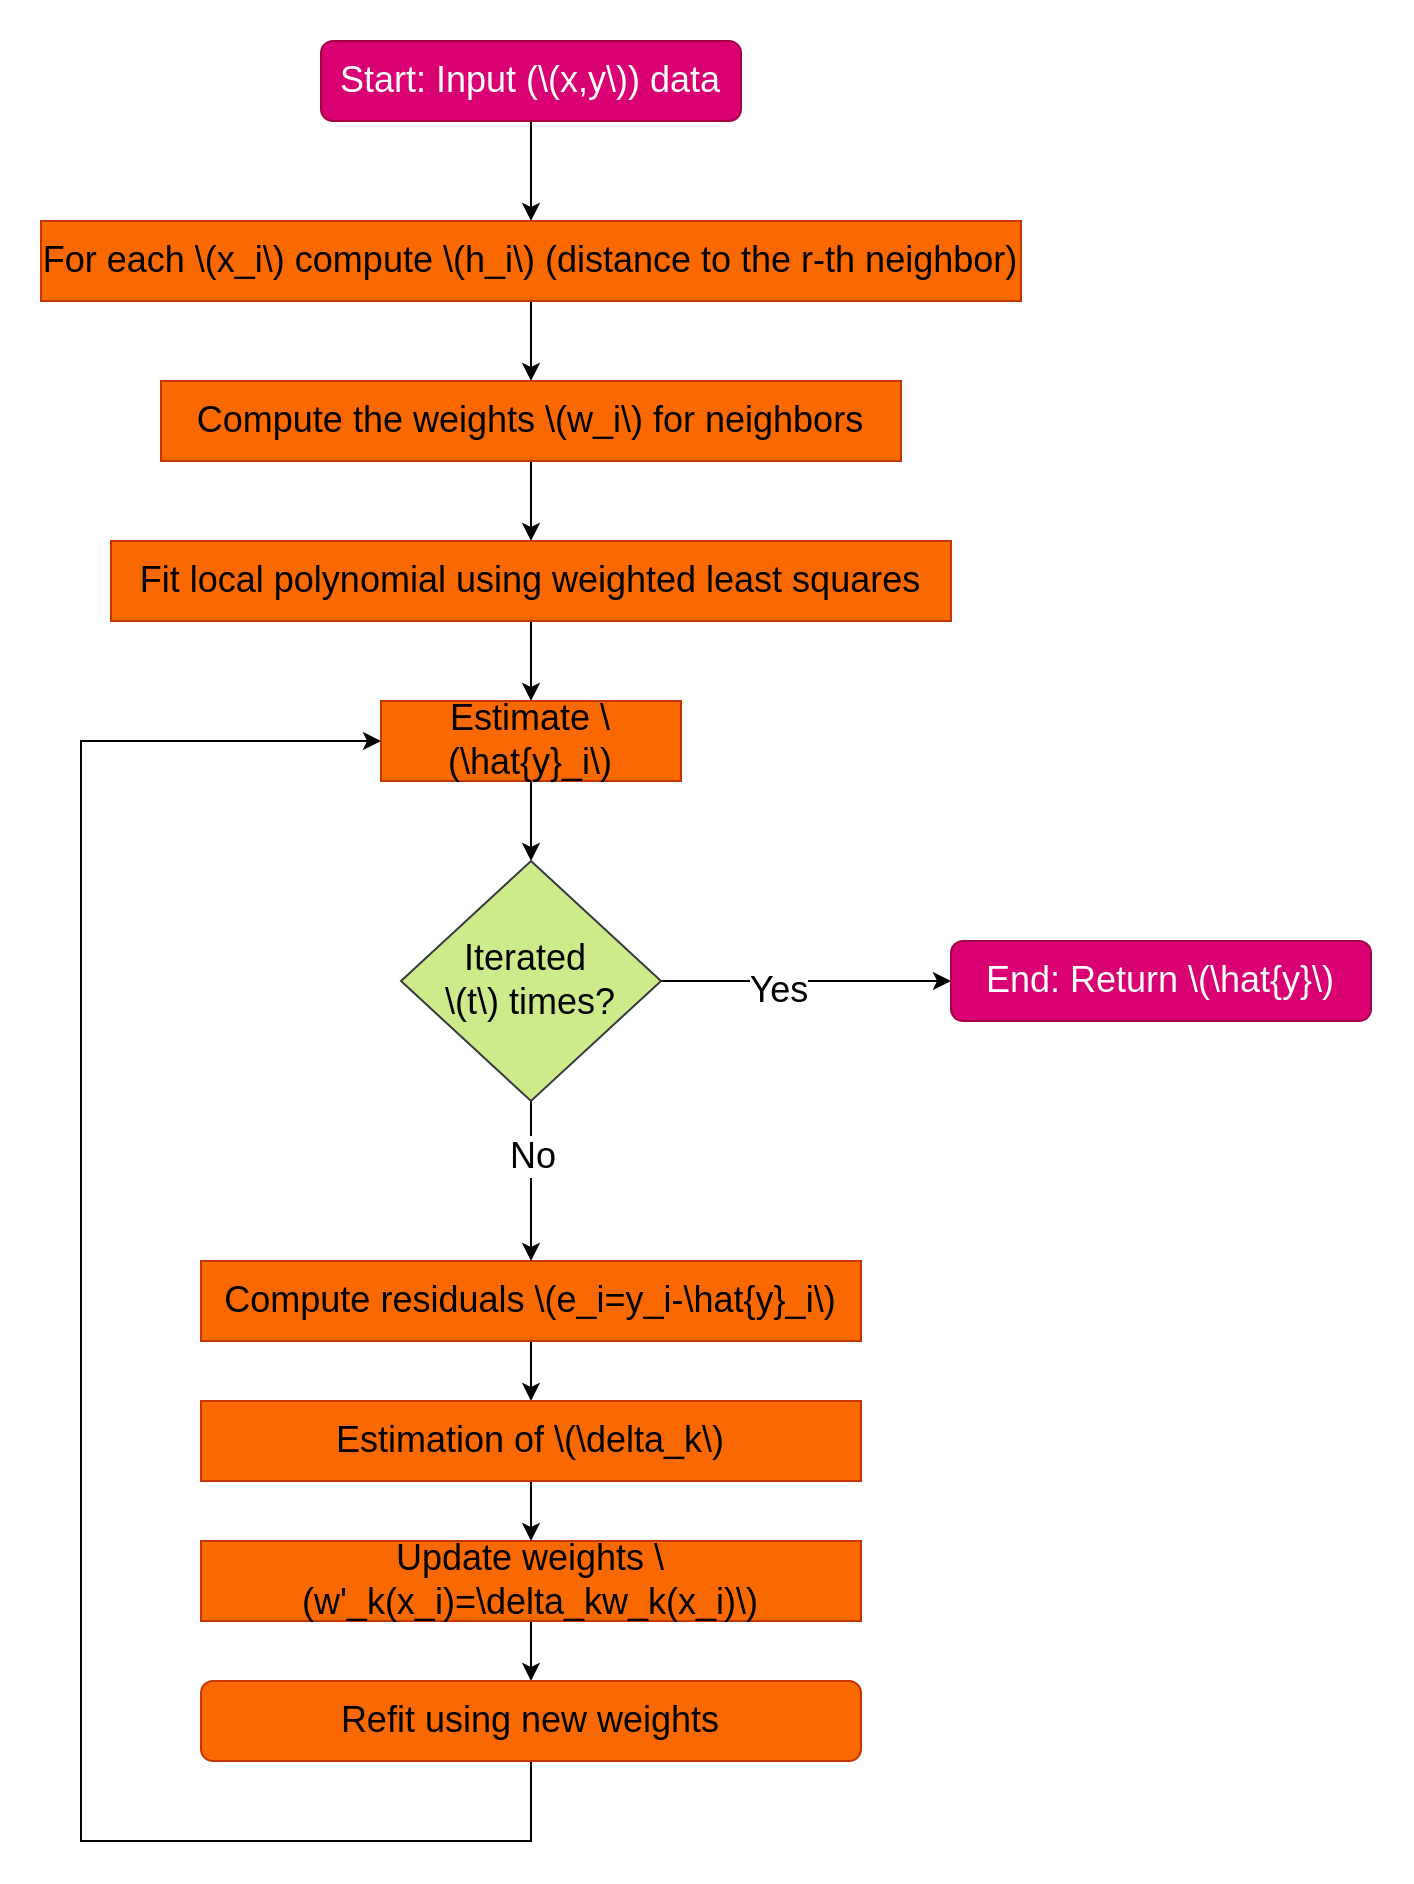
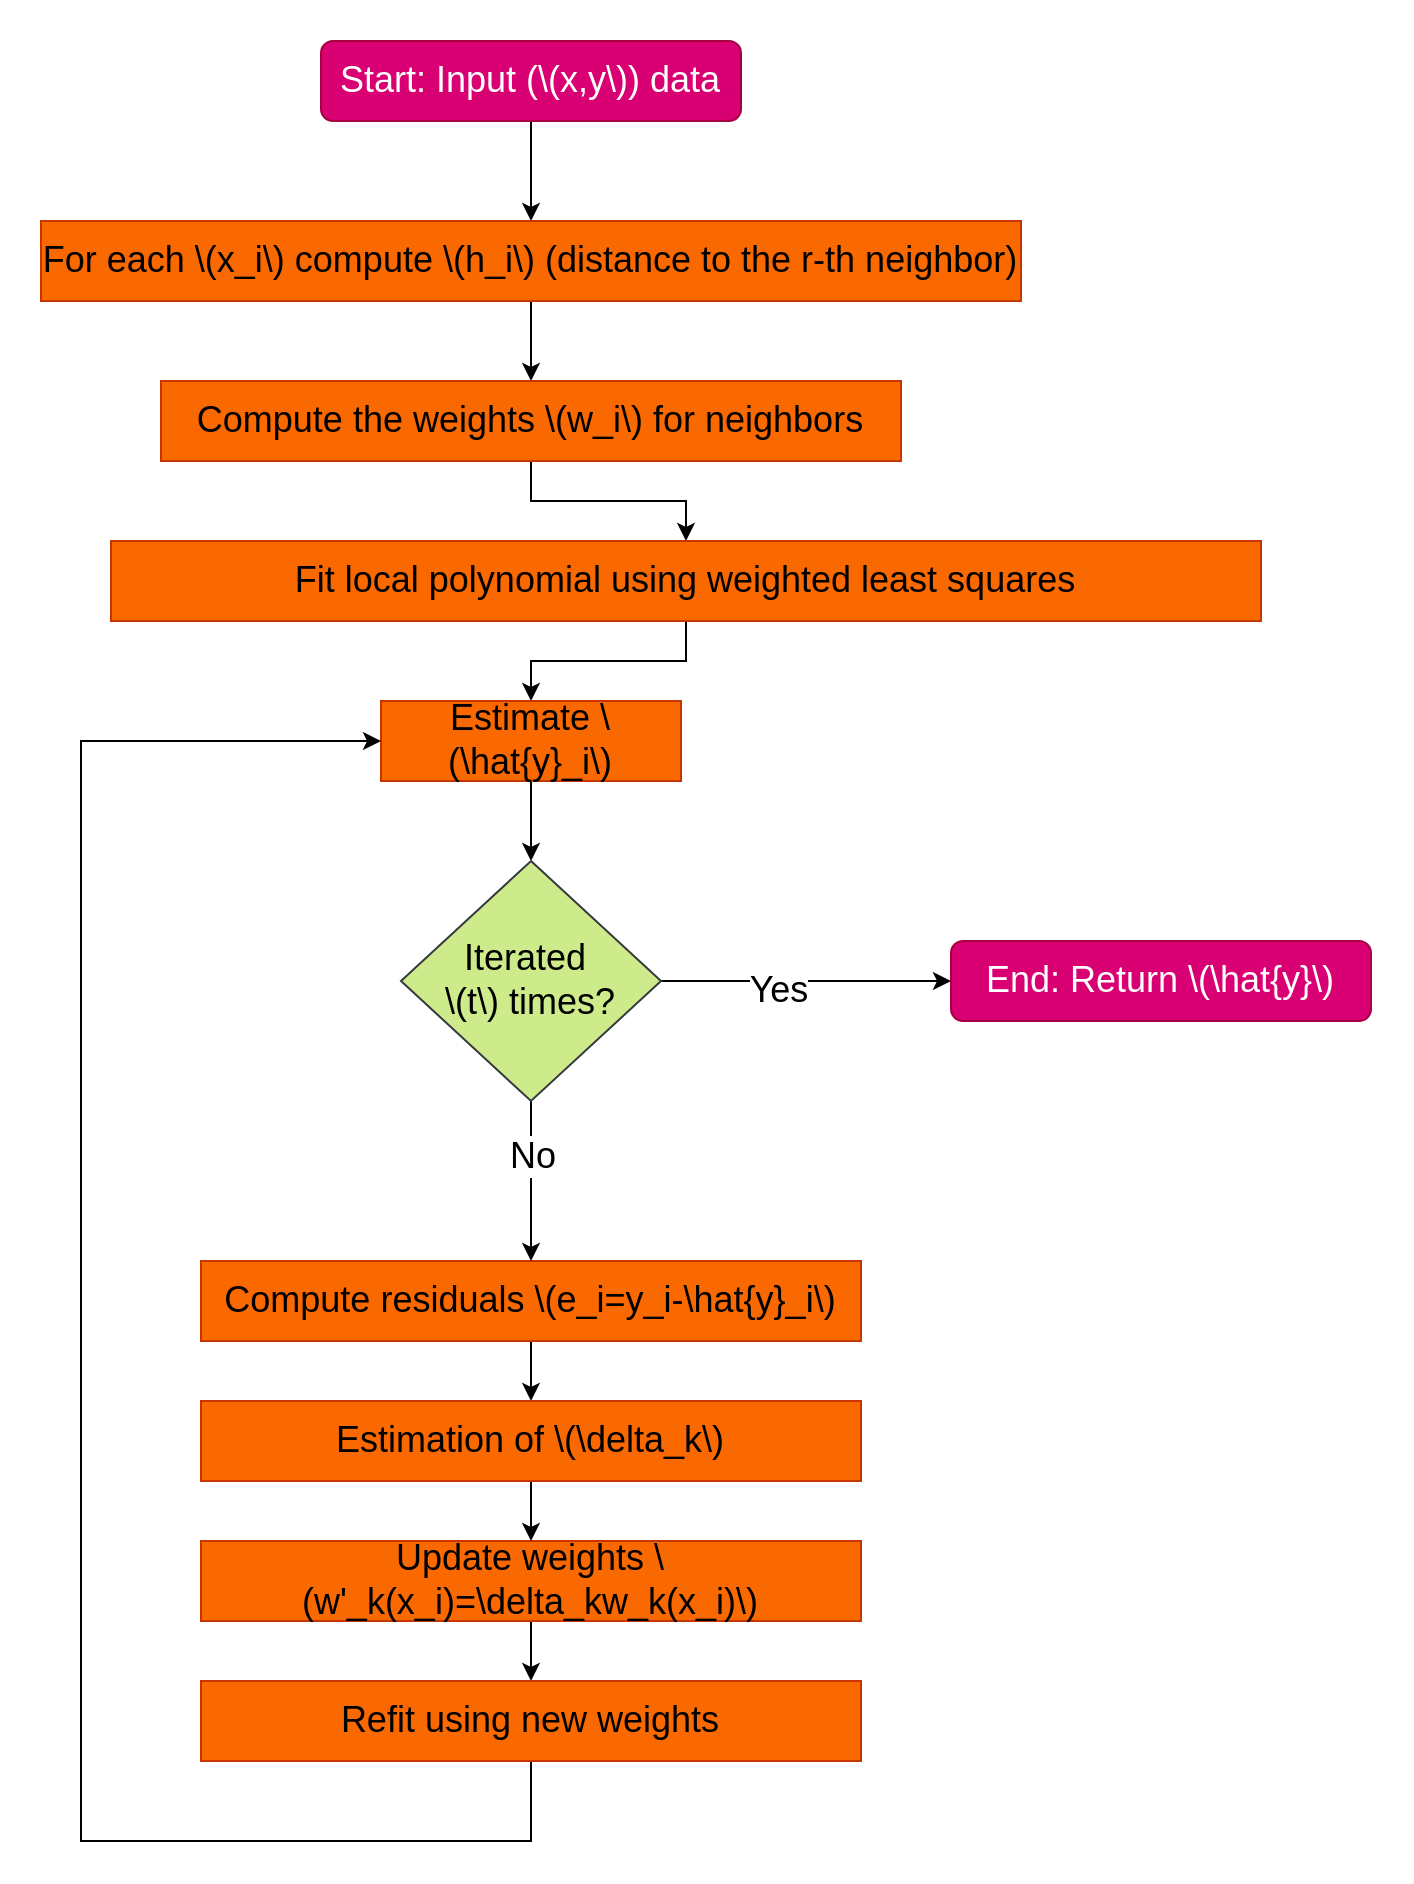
(531, 581) -> (686, 581)
(531, 1721) -> (531, 1721)
